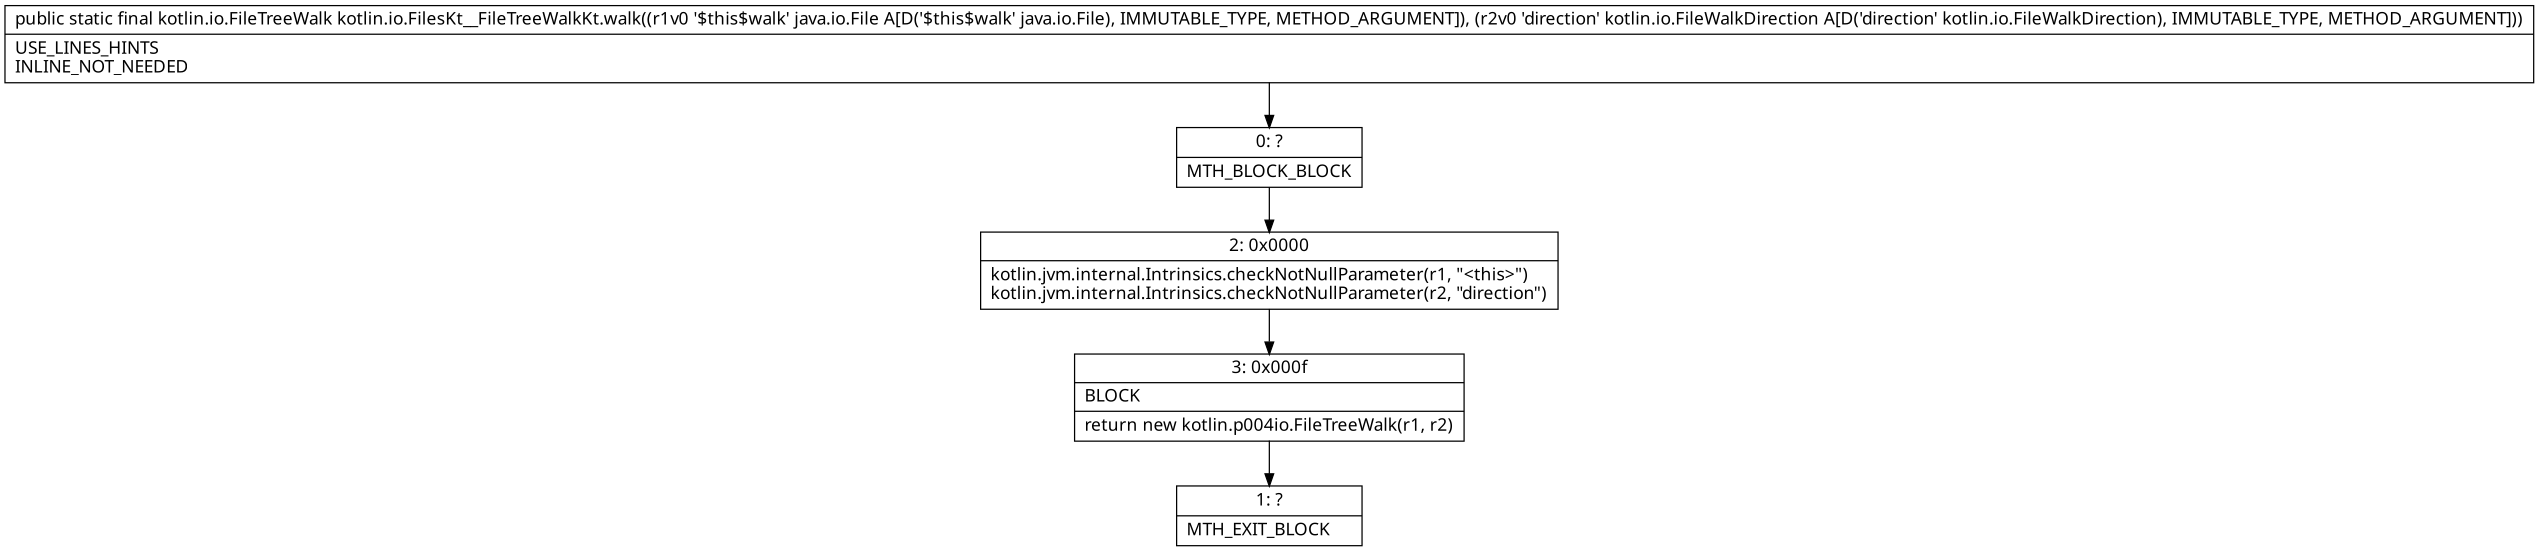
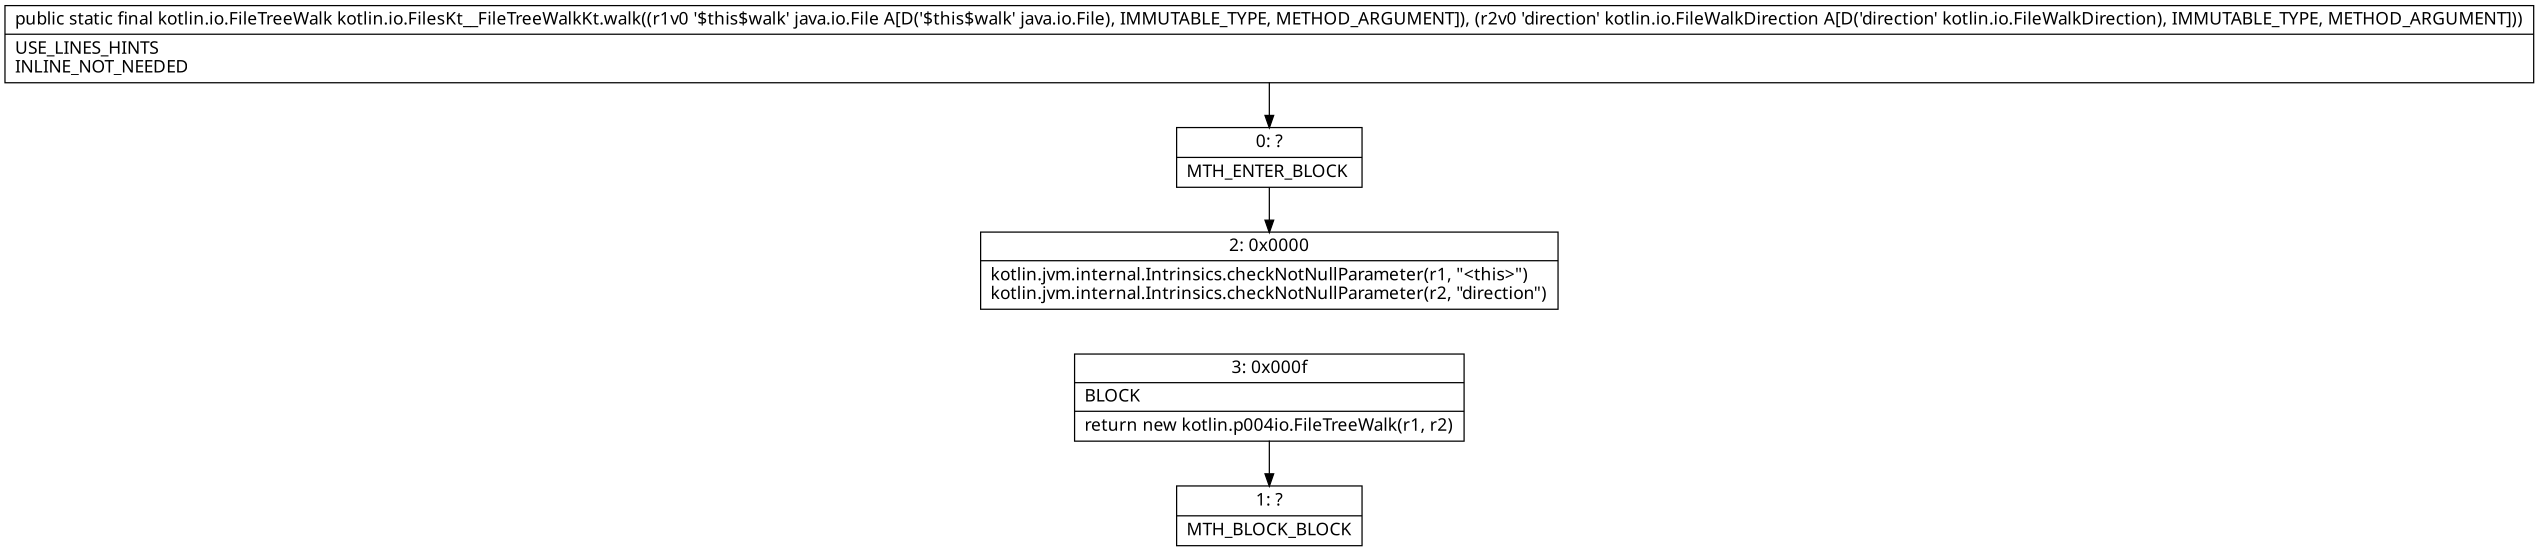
(1269, 172) -> (1267, 172)
(1269, 325) -> none
(1259, 530) -> (1269, 530)
